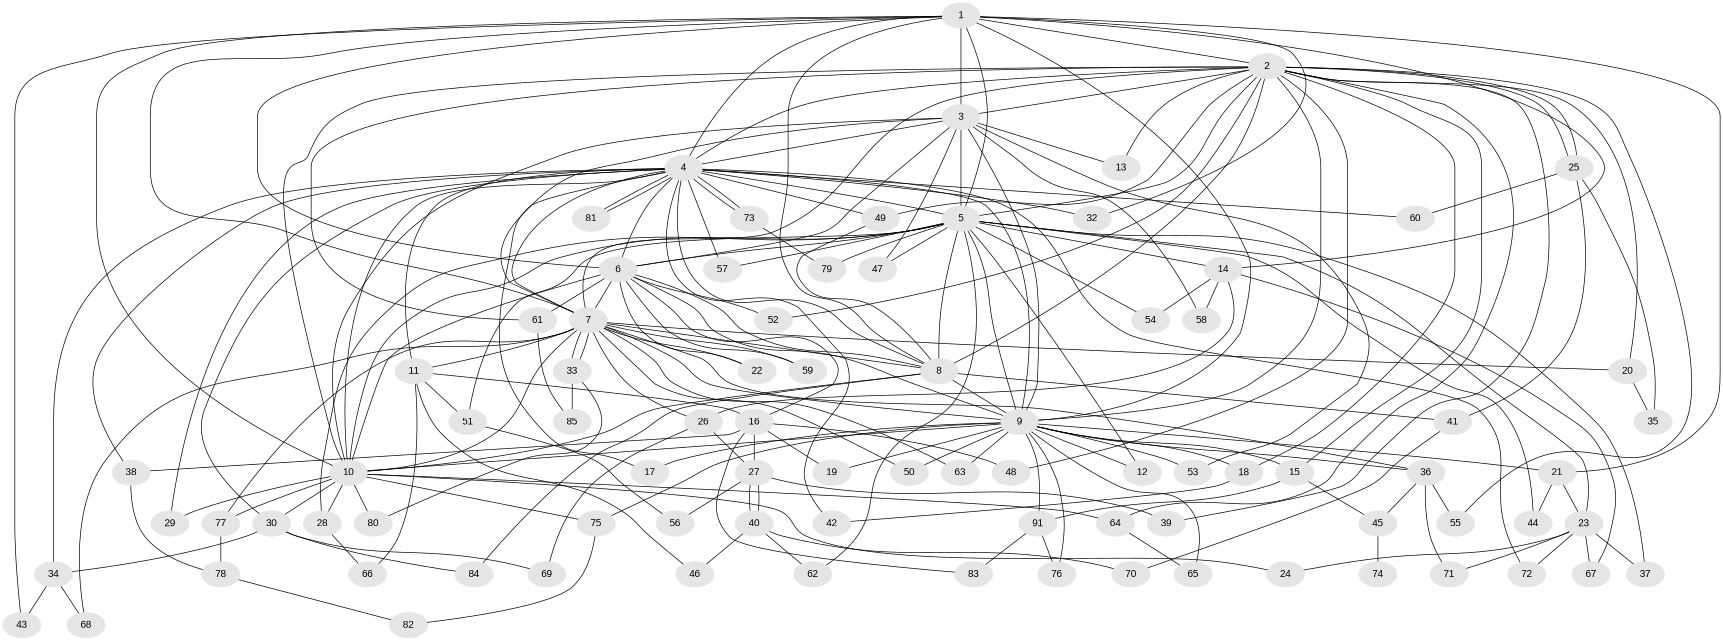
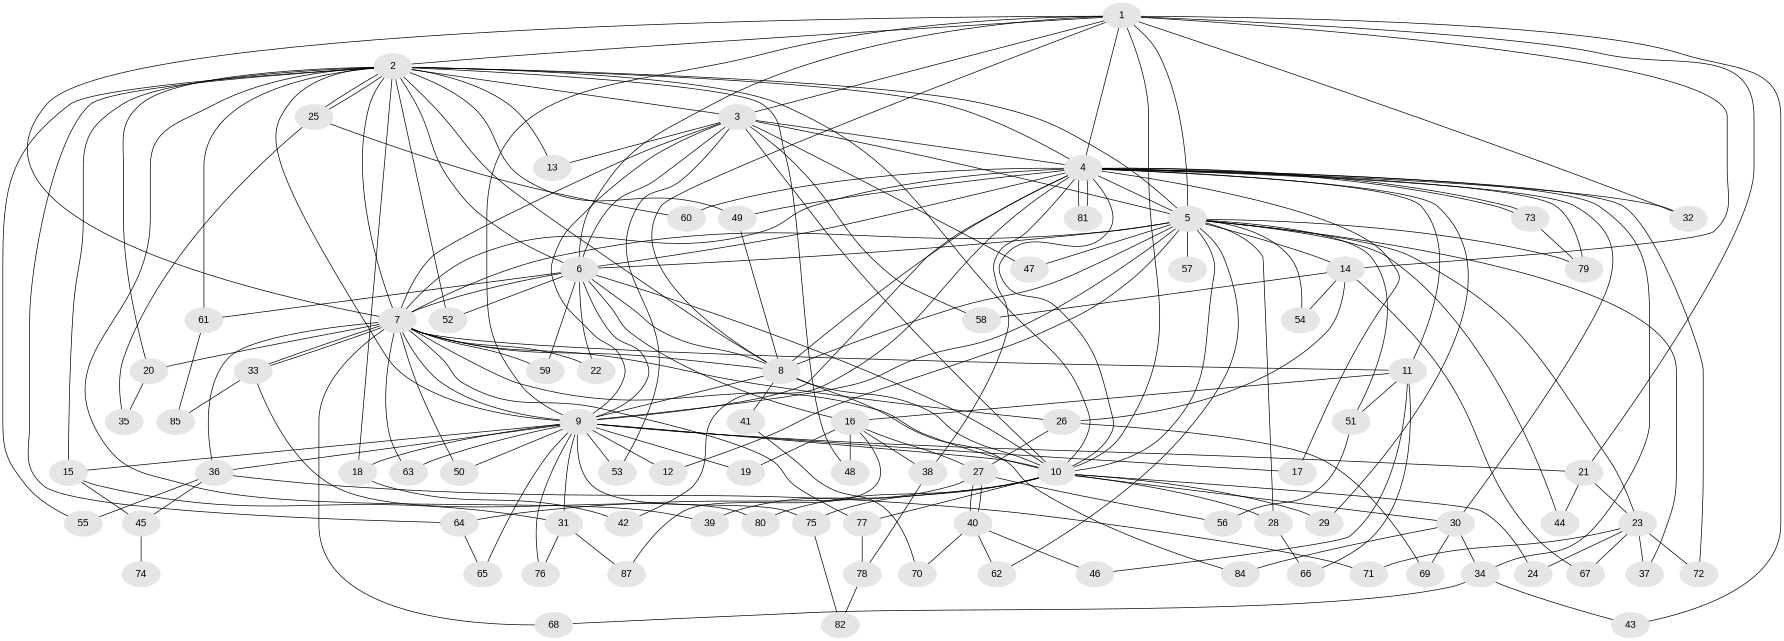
none -> (458, 192)
(703, 219) -> (1359, 179)
none -> (843, 235)
(1575, 324) -> none
(1038, 524) -> (564, 524)
(974, 574) -> (627, 574)
